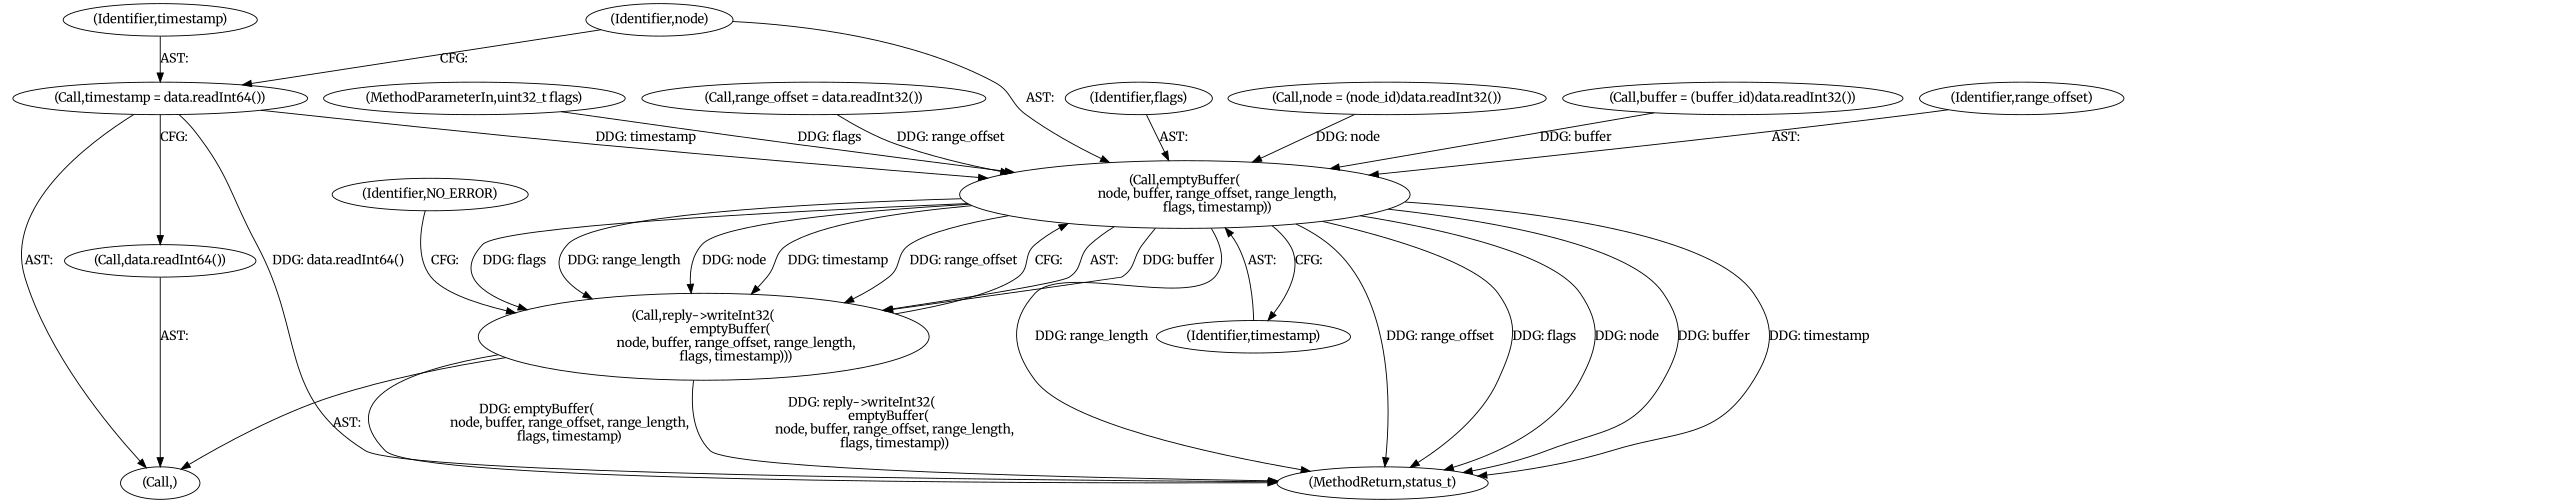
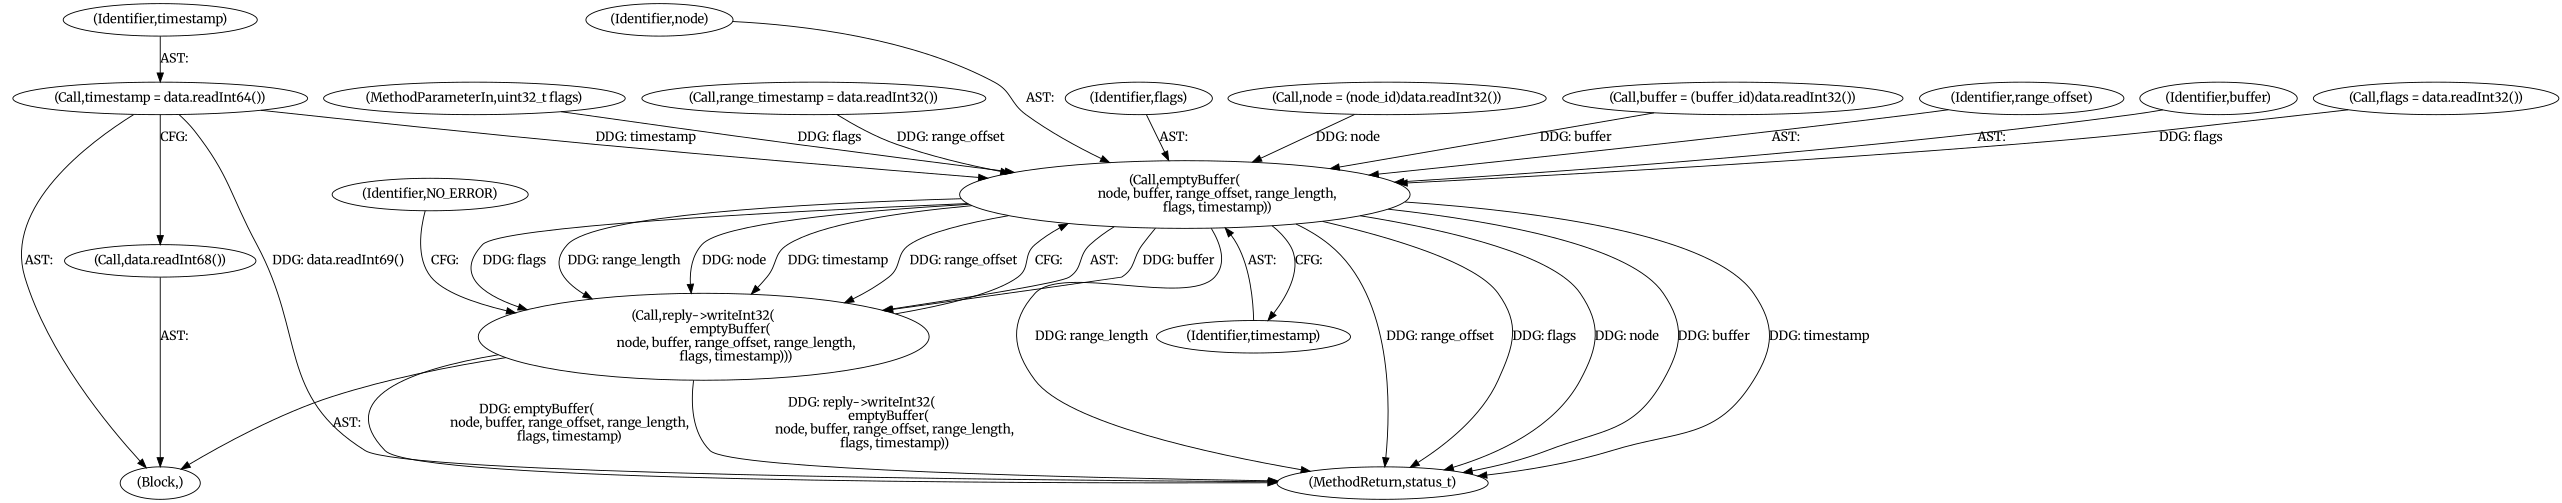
(426, 57) -> none
(814, 98) -> (814, 98)
none -> (2219, 98)
none -> (2436, 98)
(160, 261) -> (160, 261)
(339, 261) -> (339, 261)
(160, 483) -> (160, 483)
